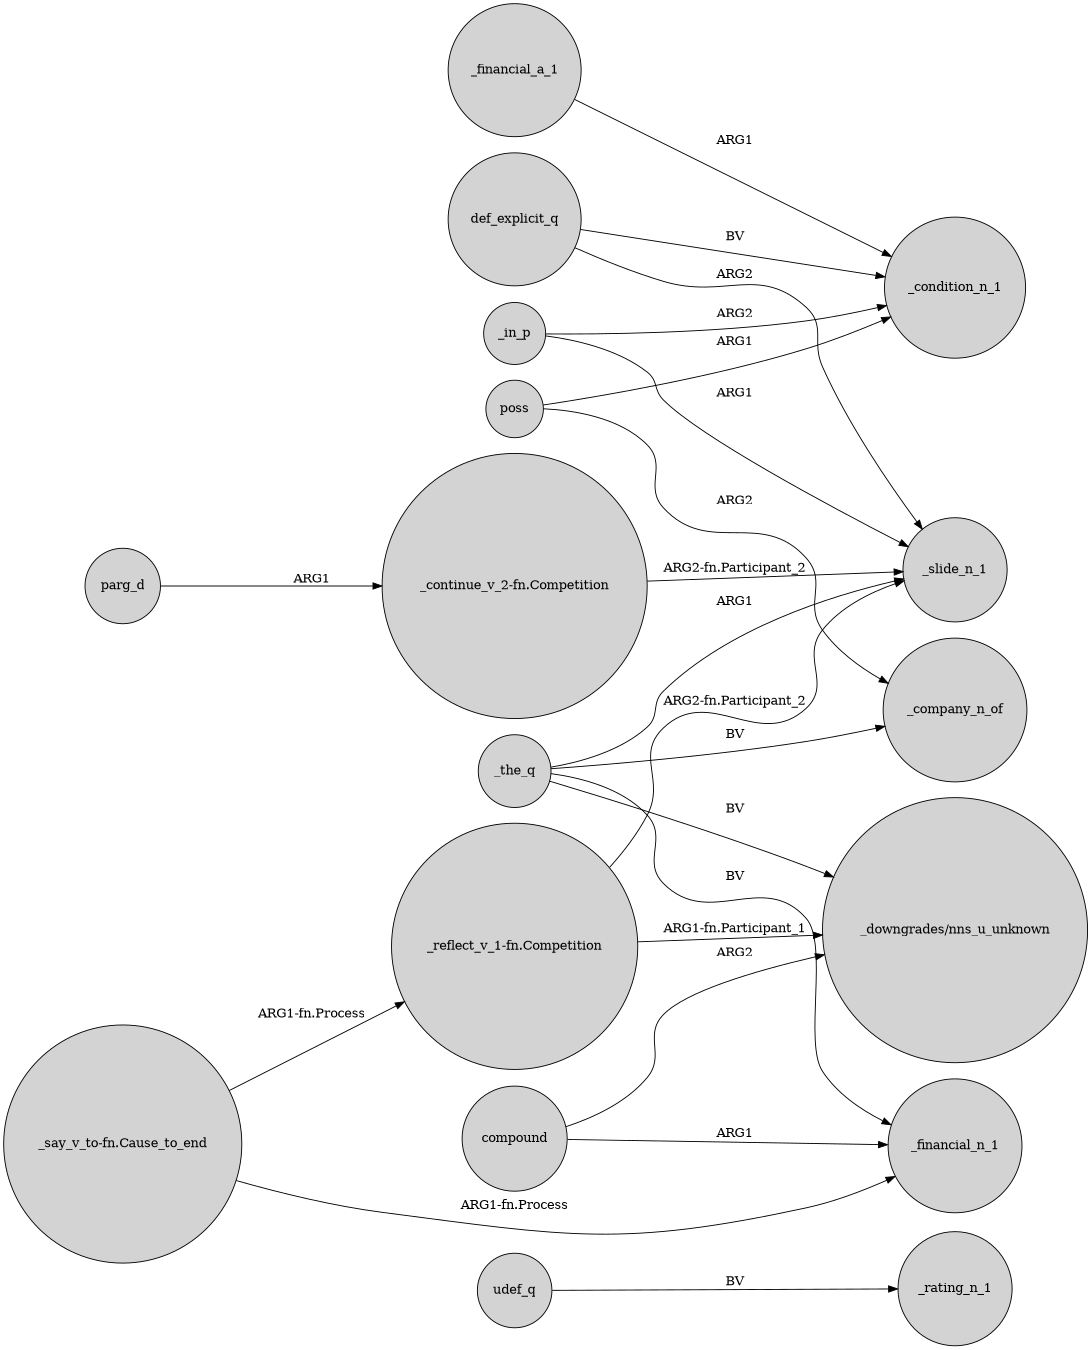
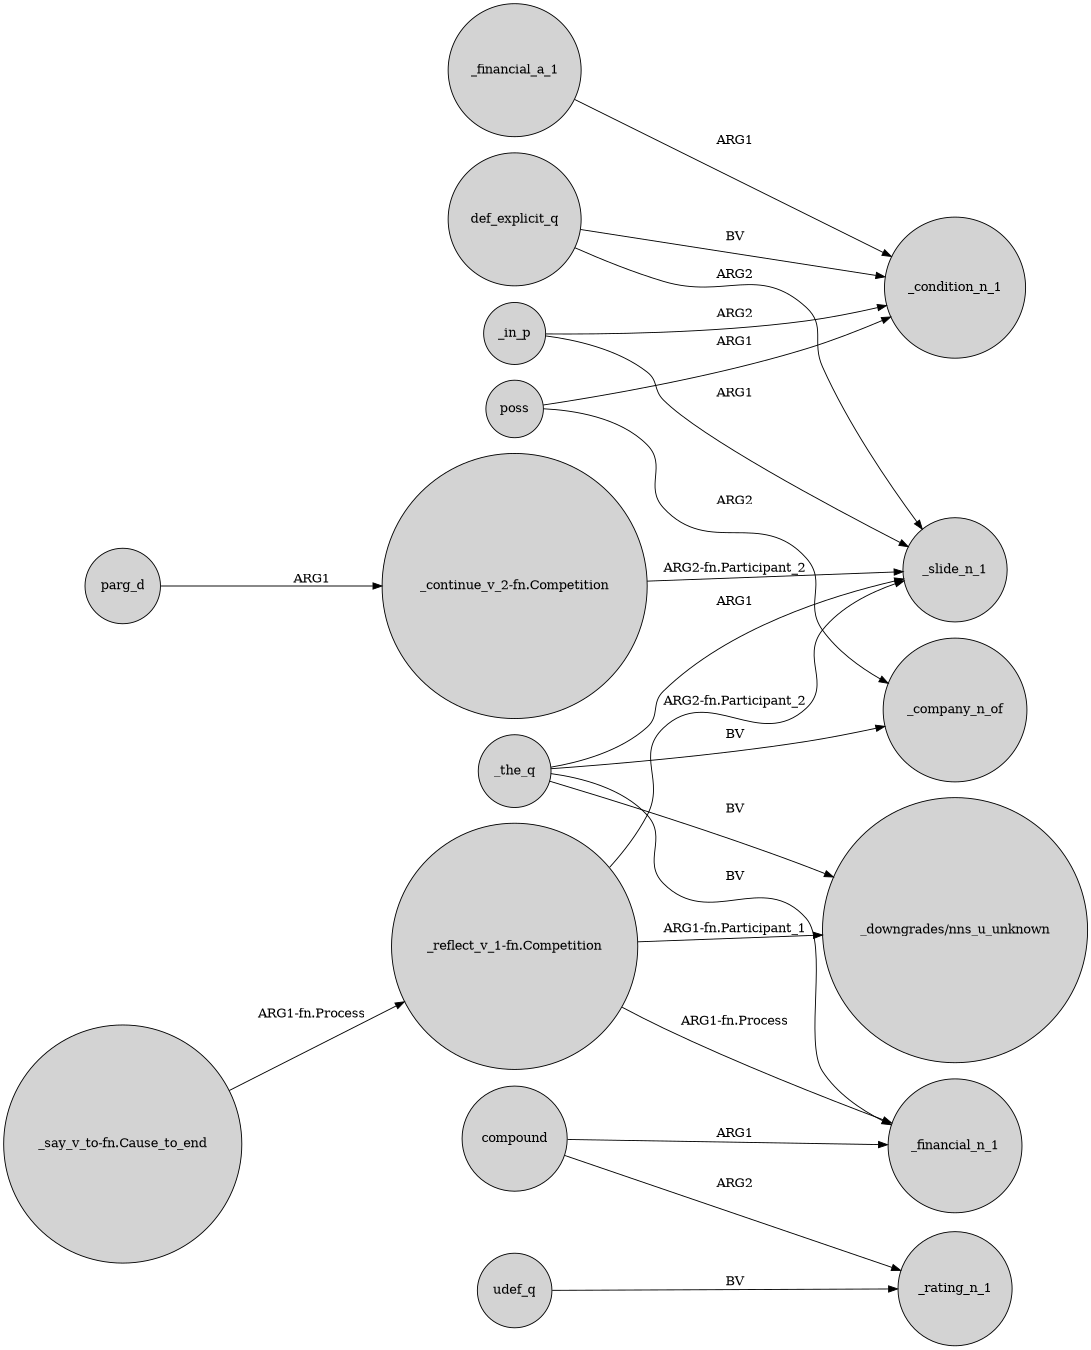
(664, 1014) -> (728, 1211)
(563, 1233) -> (751, 1067)
